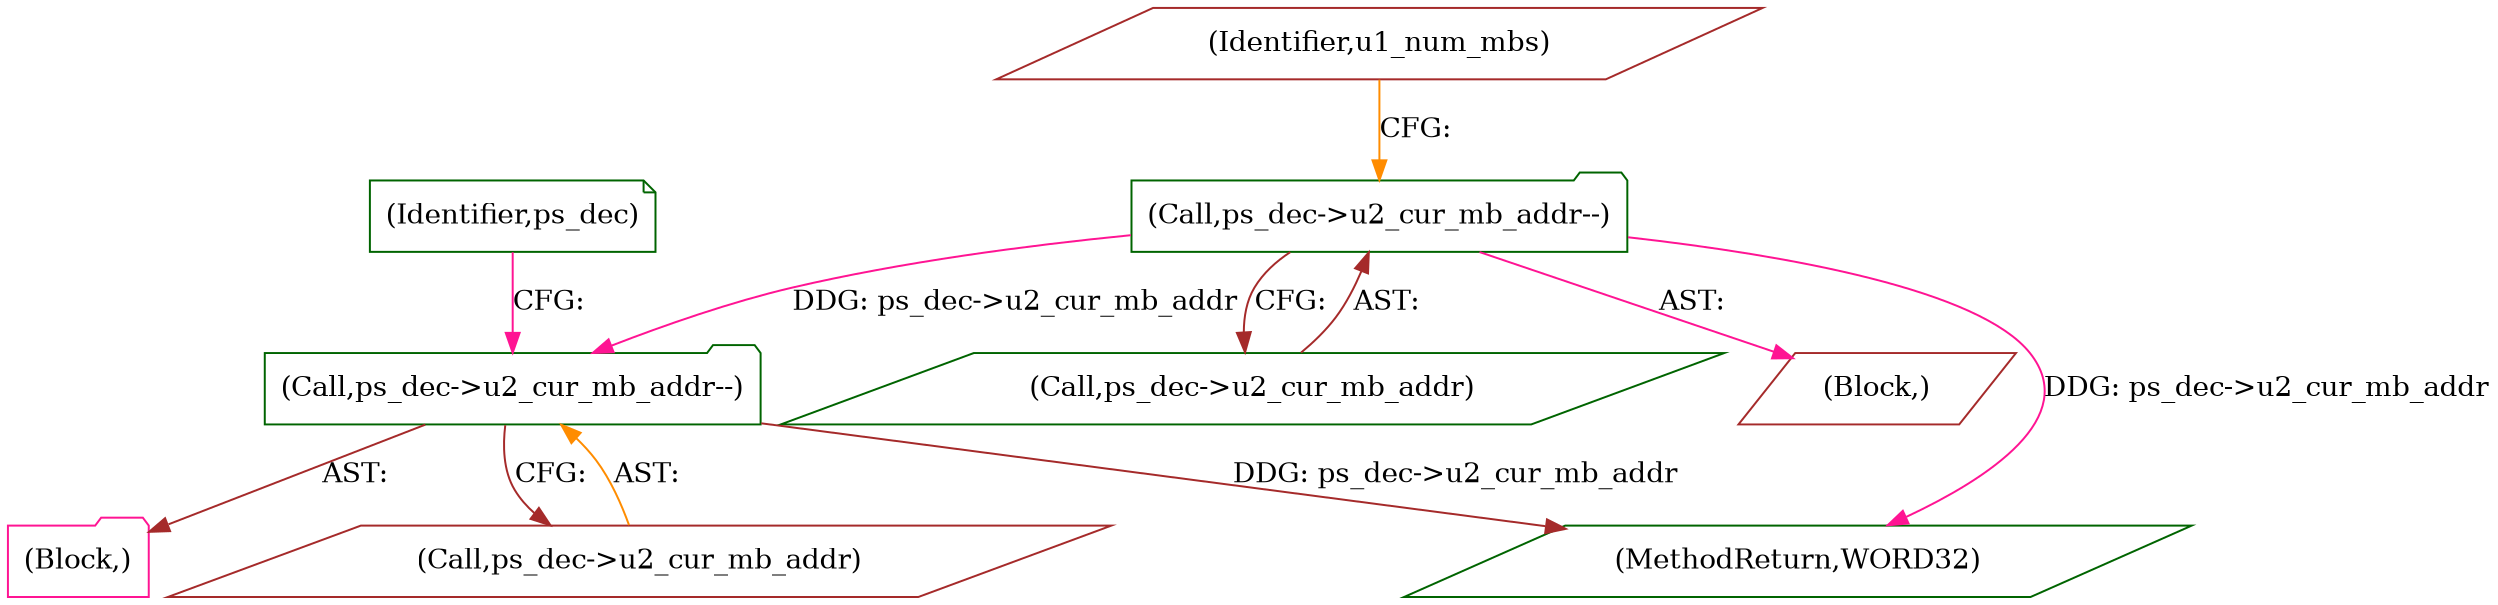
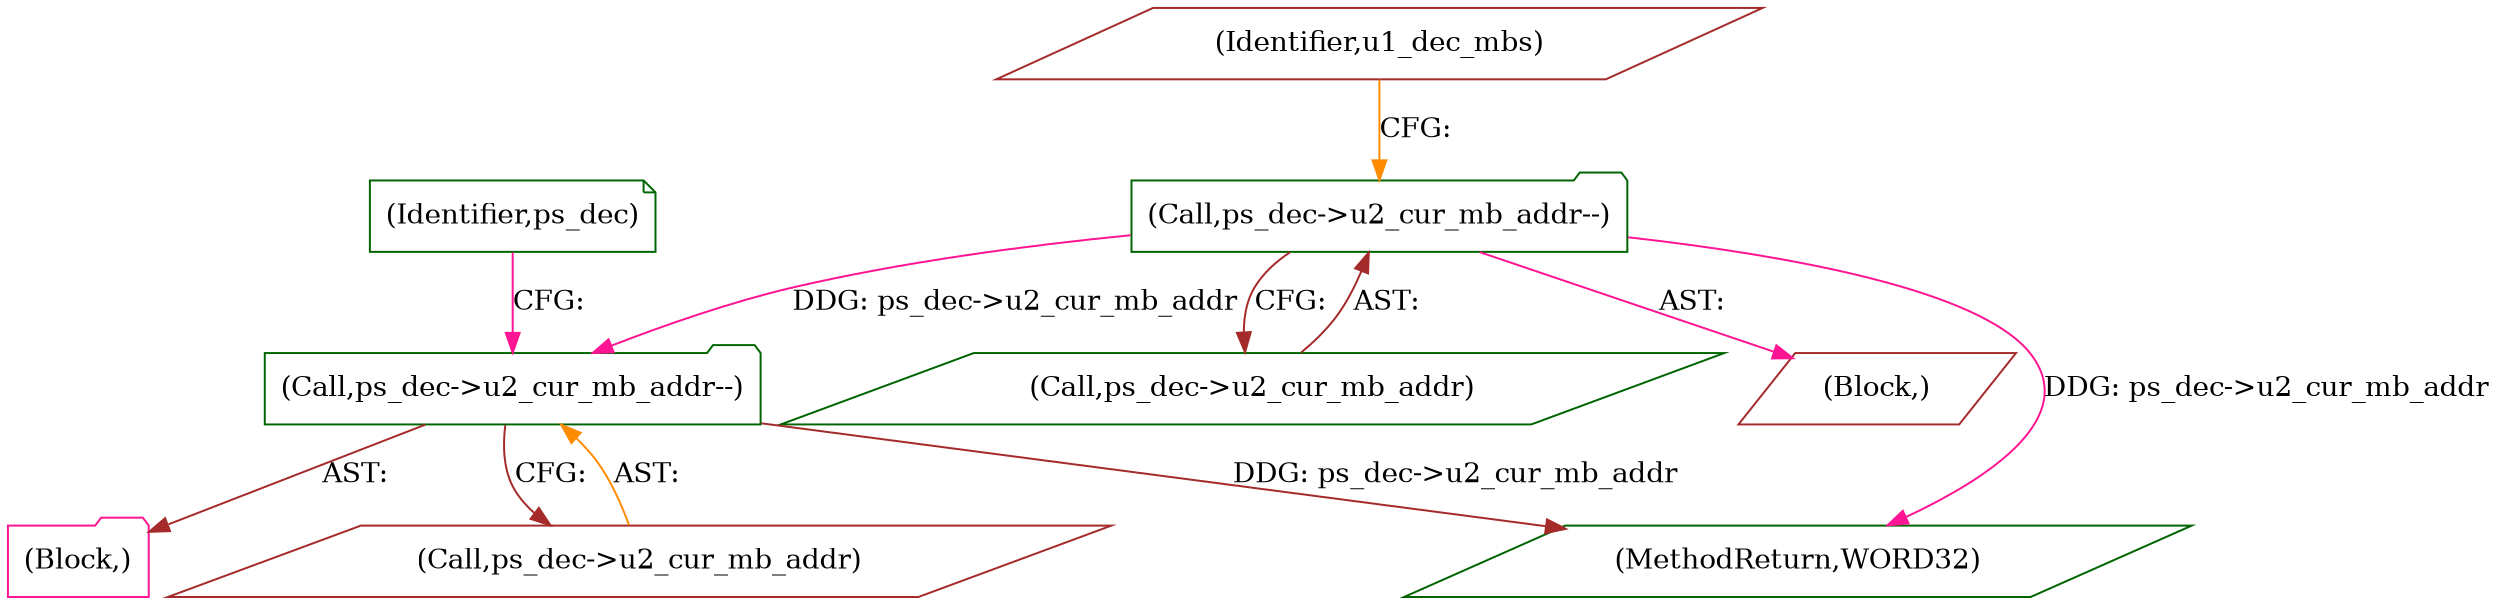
(1379, 44) -> (1379, 44)
